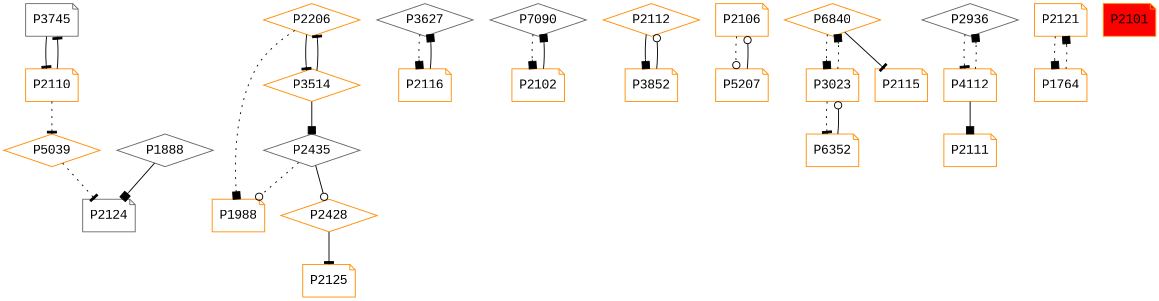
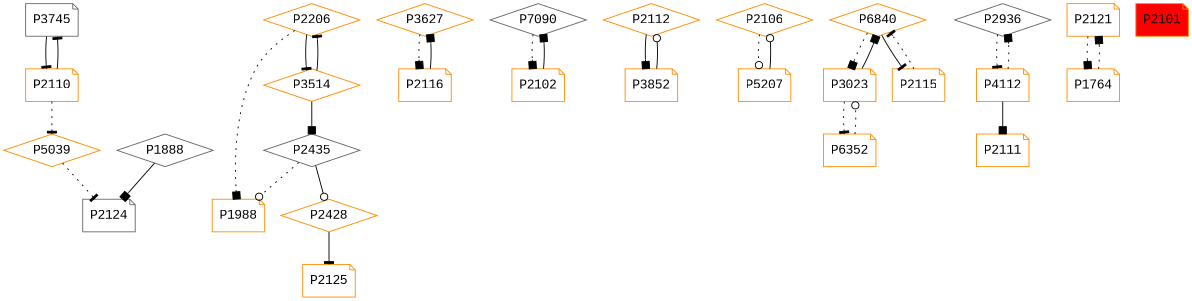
(425, 20) -> (425, 20)
(742, 20) -> (765, 20)
none -> (904, 52)
(839, 56) -> (868, 57)
(839, 121) -> (856, 121)
